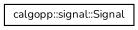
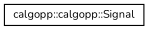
(69, 15) -> (74, 15)
